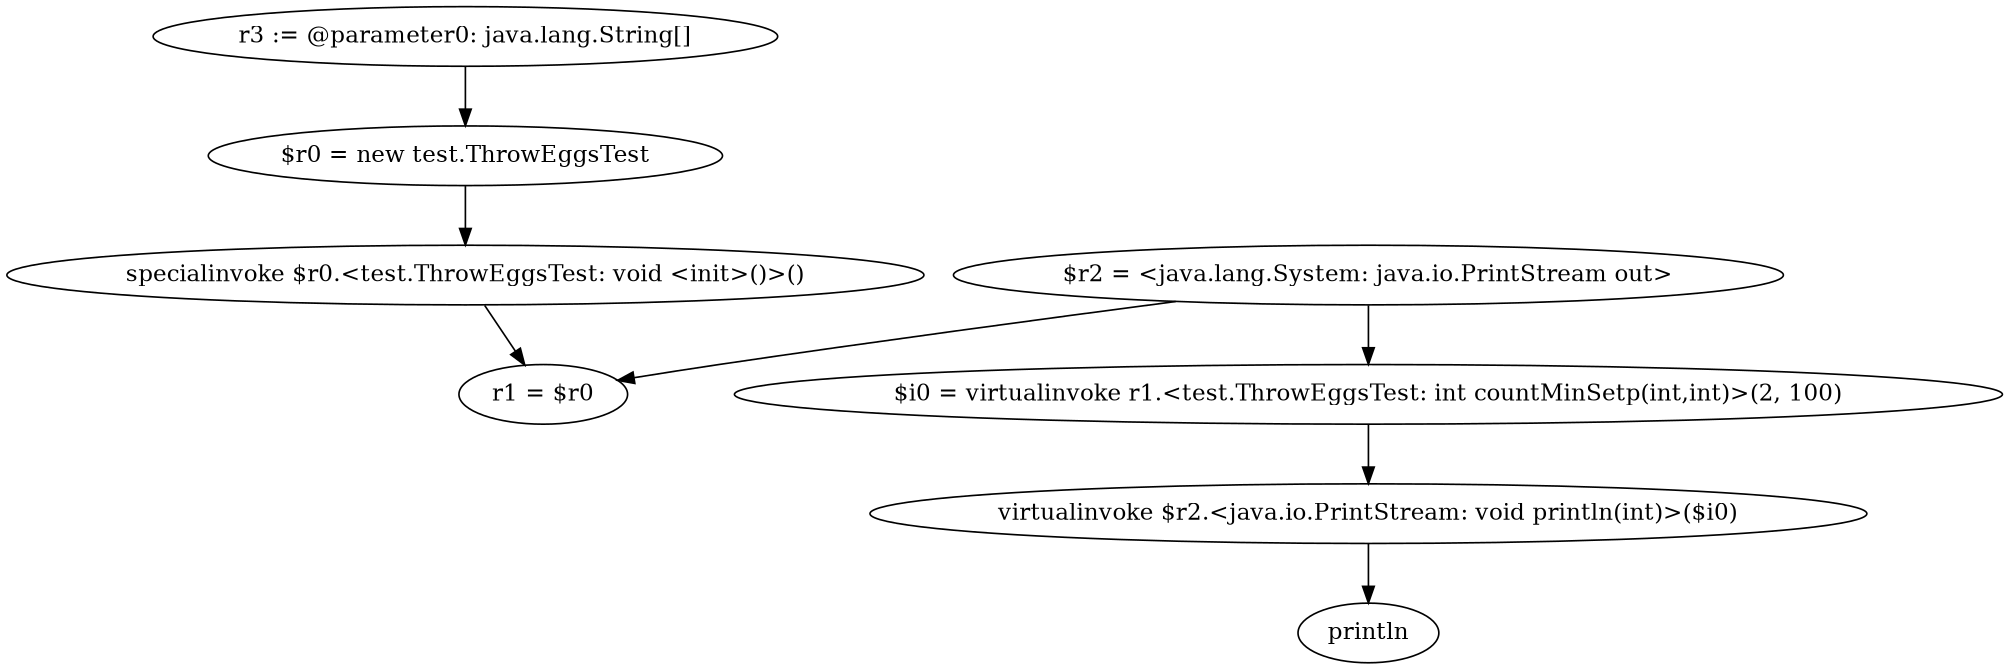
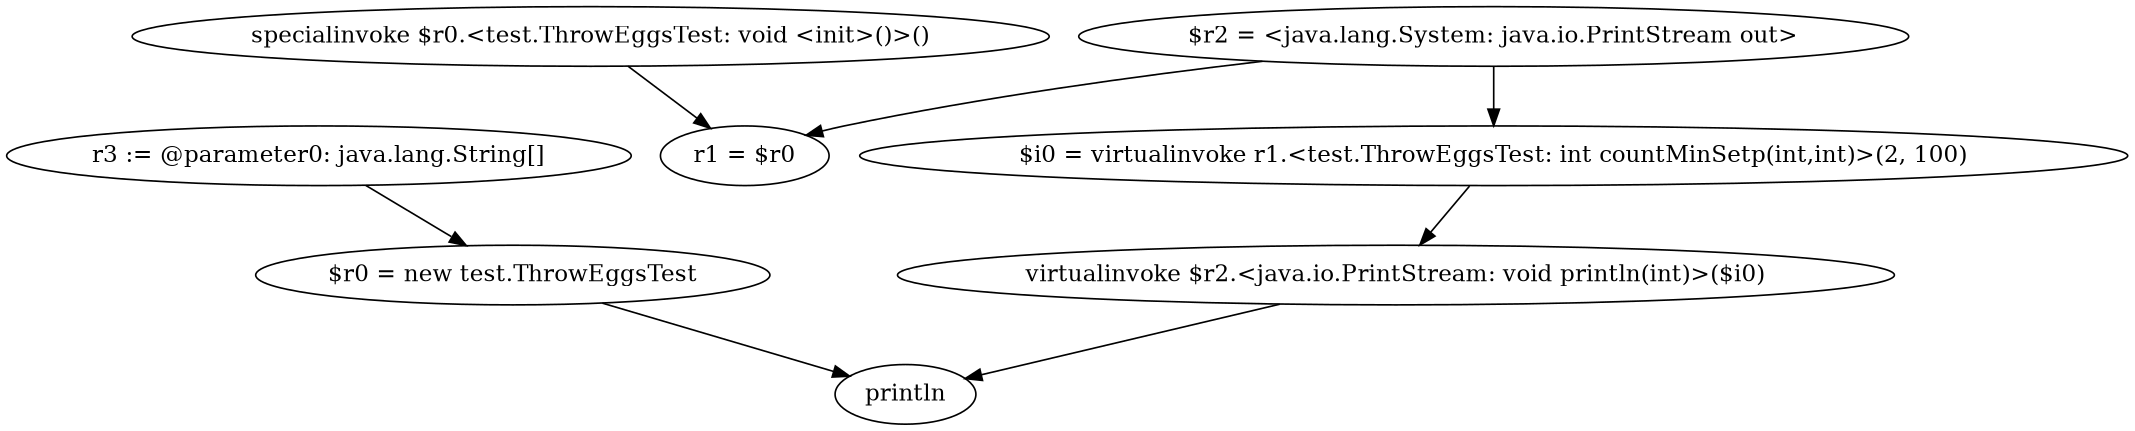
(465, 207) -> (718, 337)
